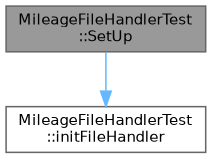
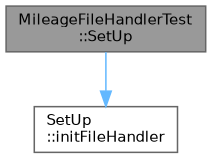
(106, 130) -> (106, 130)
